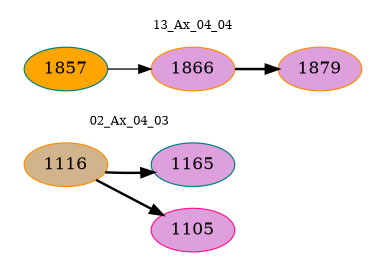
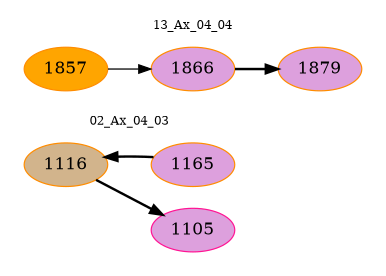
(66, 69) -> (66, 69)
(193, 165) -> (193, 165)
(123, 173) -> (135, 157)
